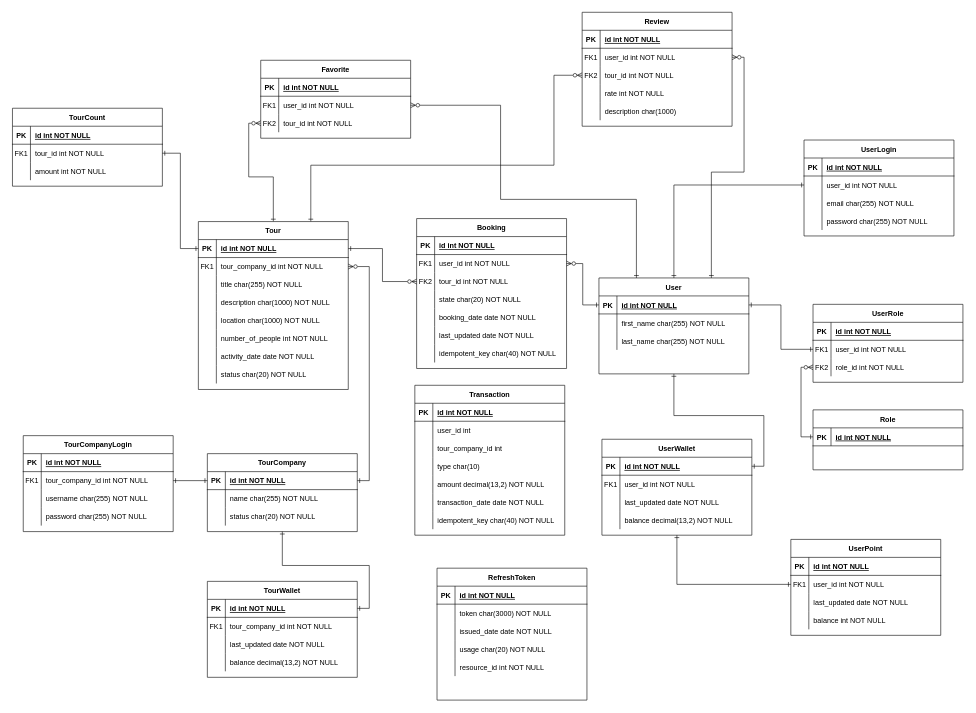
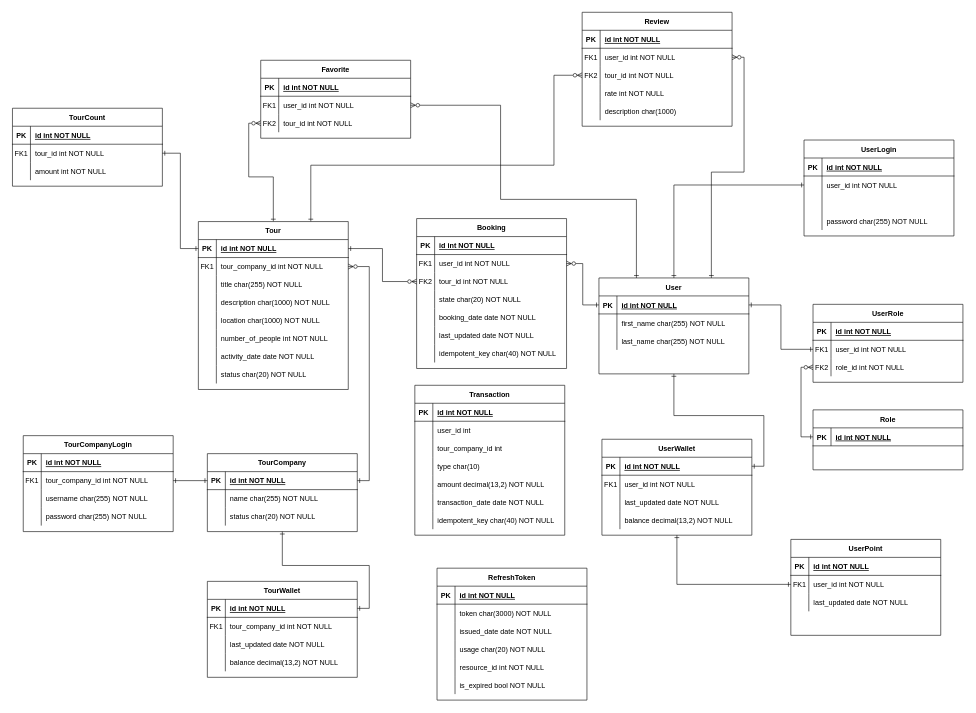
(888, 203) -> none
(875, 621) -> none
none -> (521, 686)
